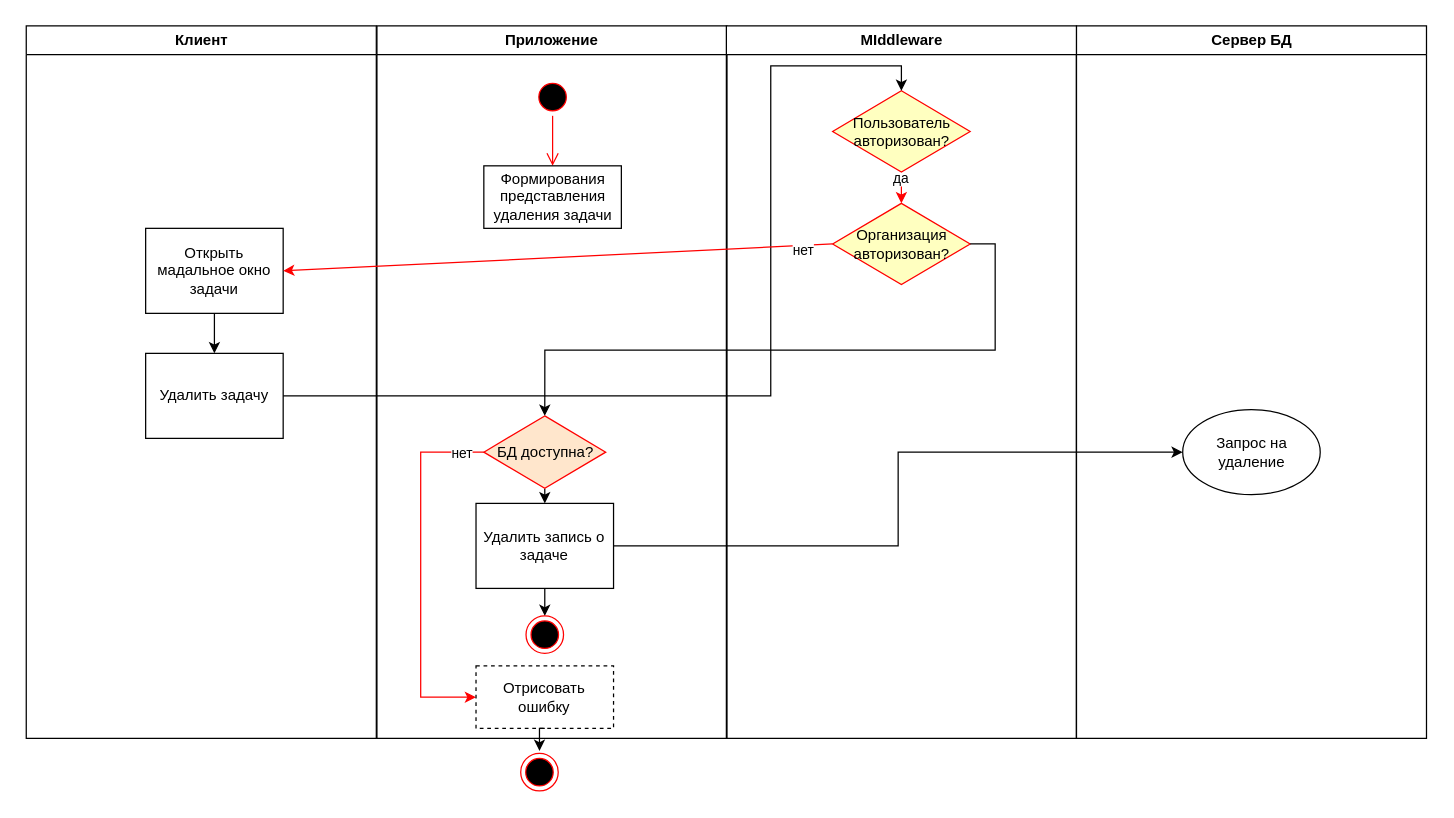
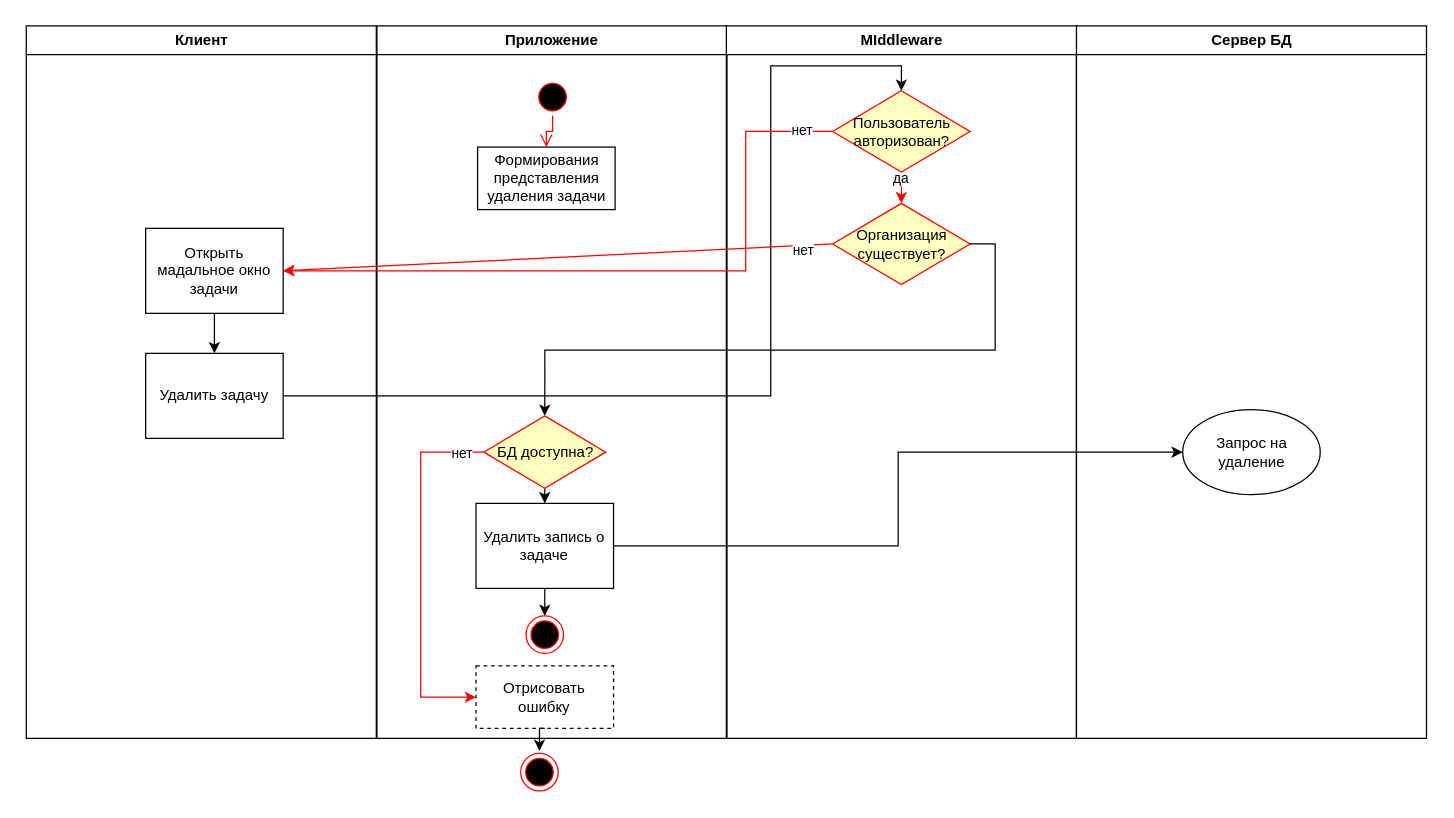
(553, 197) -> (546, 178)
(902, 244) -> (902, 244)
none -> (631, 271)
(545, 452) -> (545, 452)
